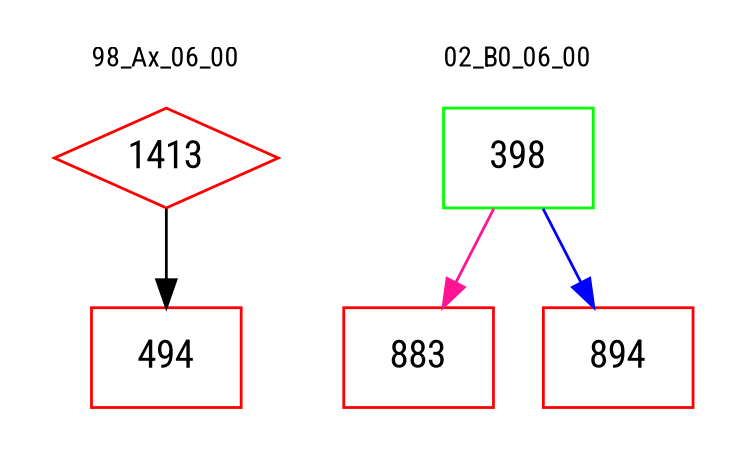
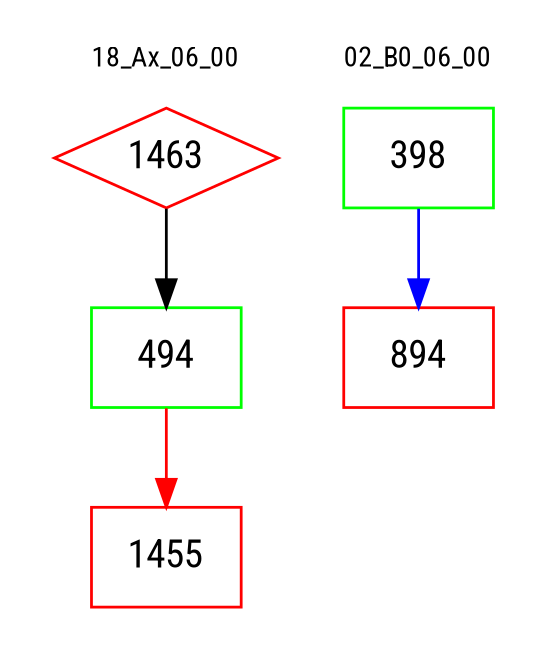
(166, 60) -> (166, 60)
(166, 158) -> (166, 158)
(166, 358) -> (166, 358)
(419, 358) -> none
none -> (166, 557)
